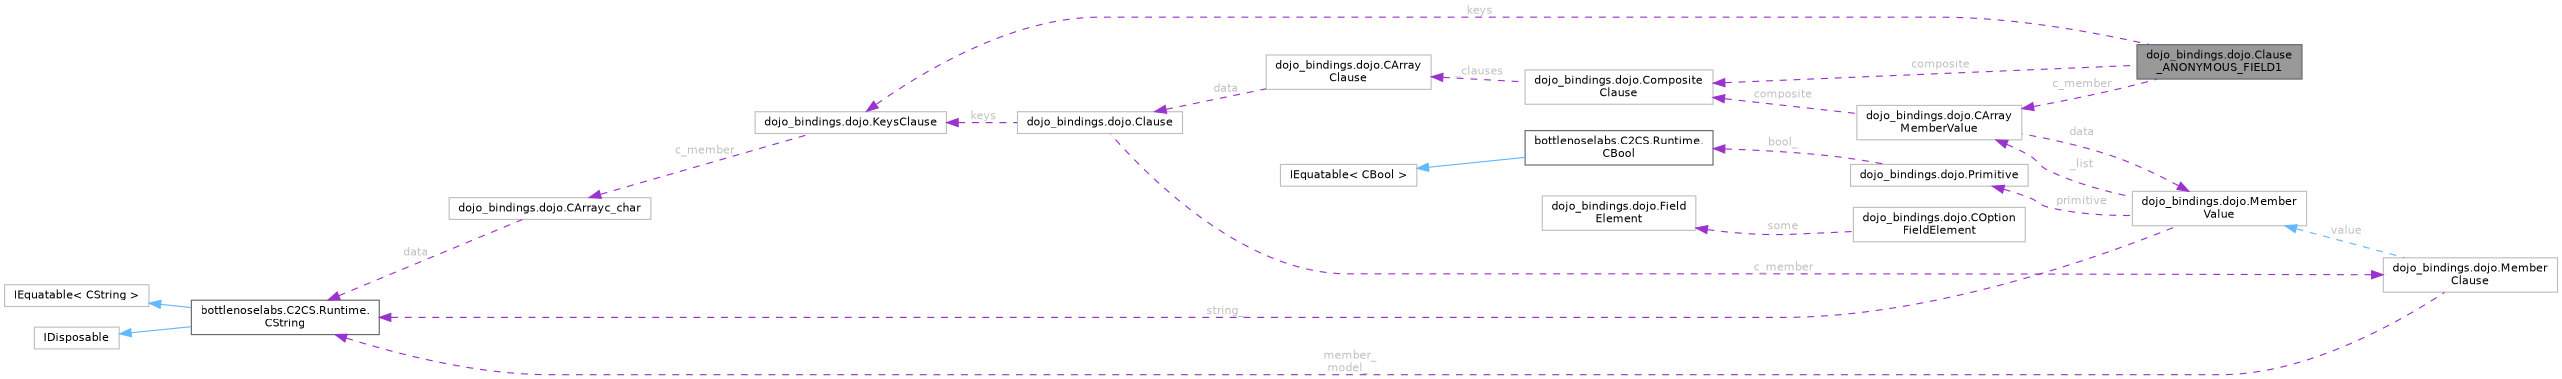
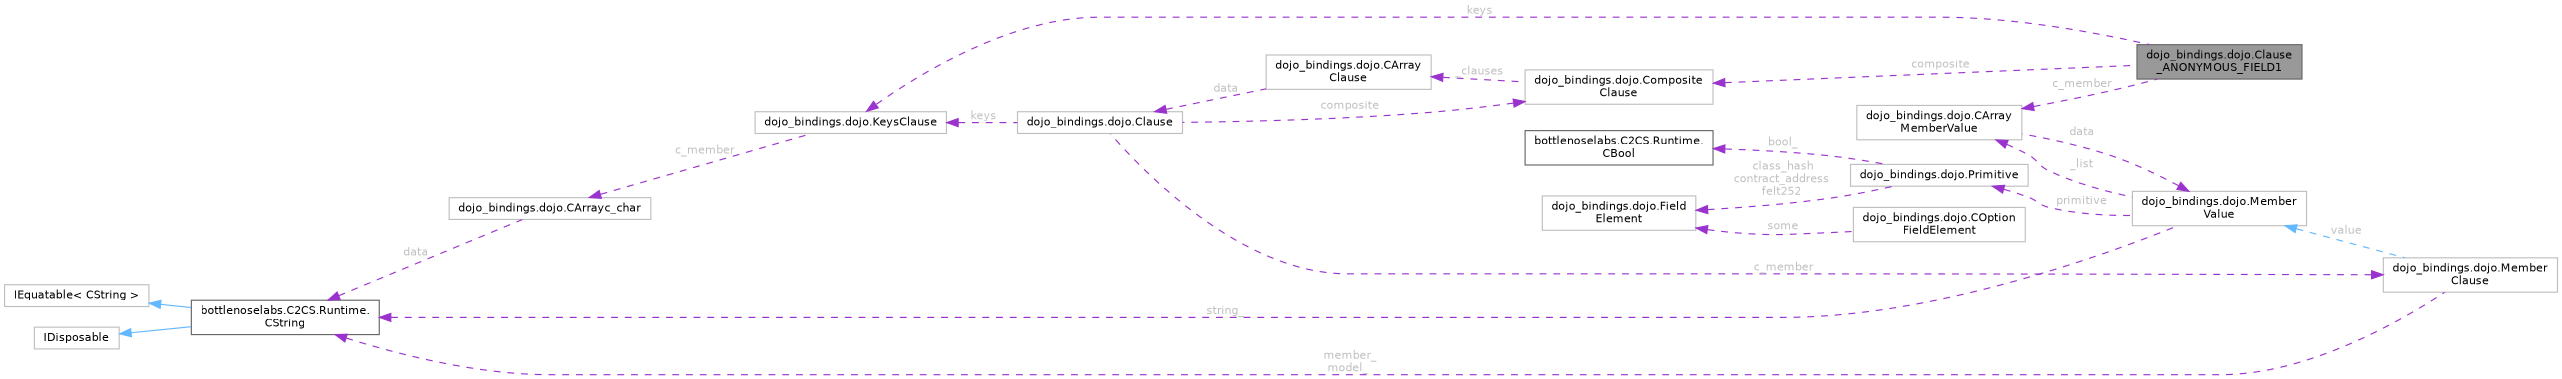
(1791, 106) -> (1348, 118)
(1349, 175) -> none
none -> (1801, 202)
